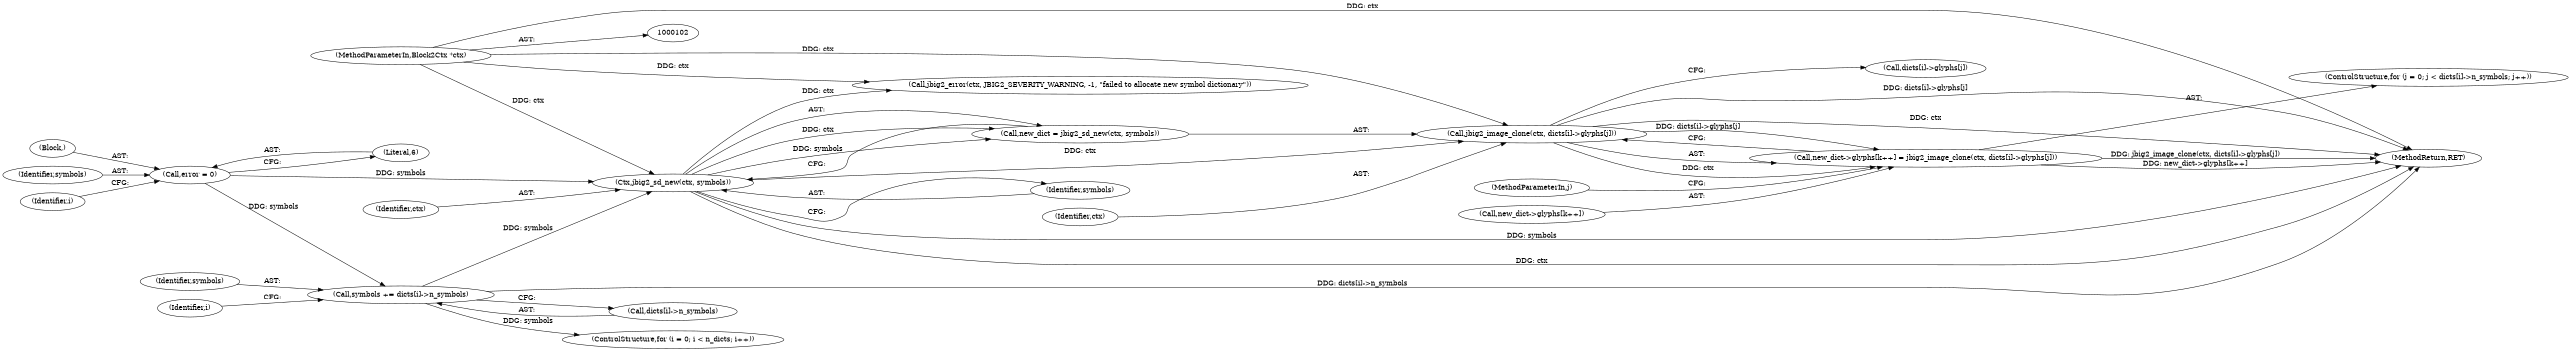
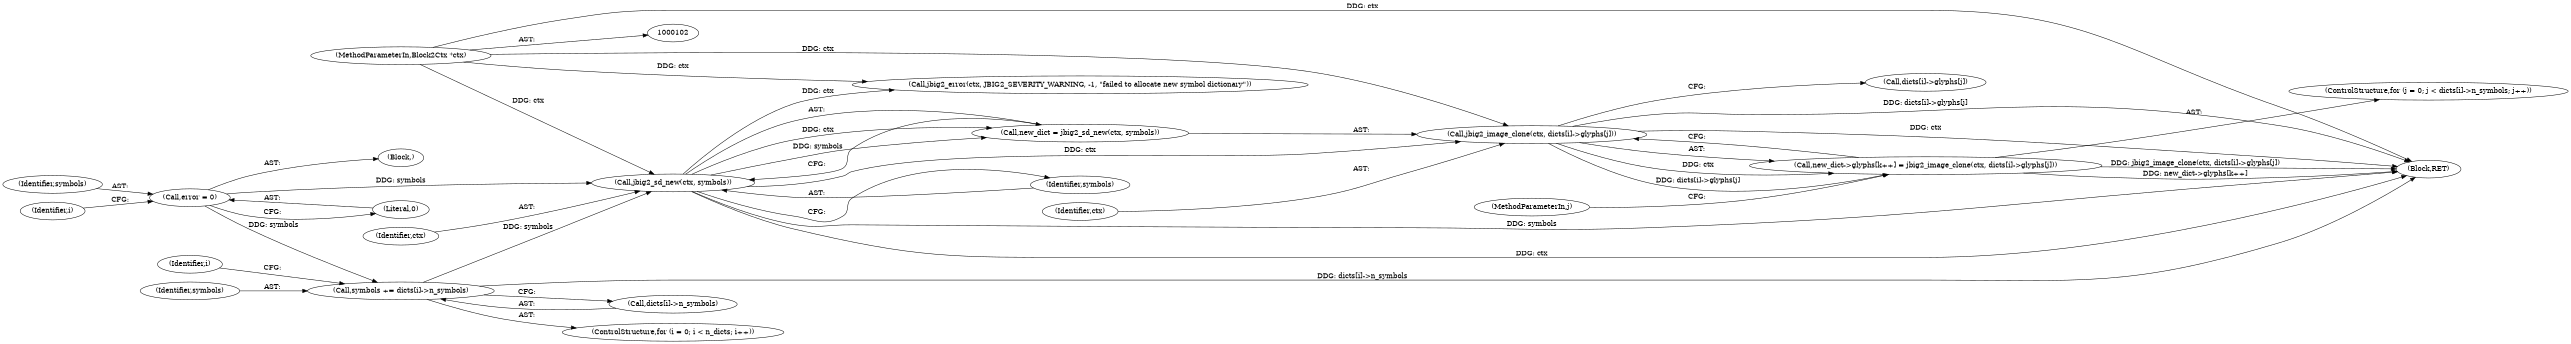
(401, 153) -> (401, 210)
(2429, 158) -> (2429, 169)
(114, 160) -> (289, 168)
(673, 183) -> (673, 183)
(1532, 214) -> none
(528, 321) -> (528, 315)
